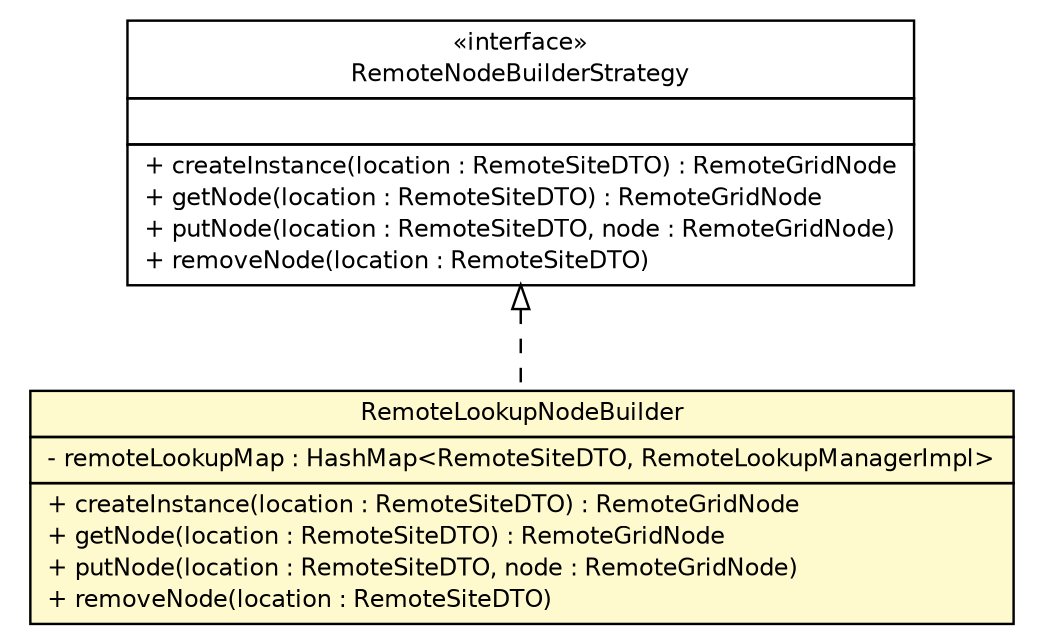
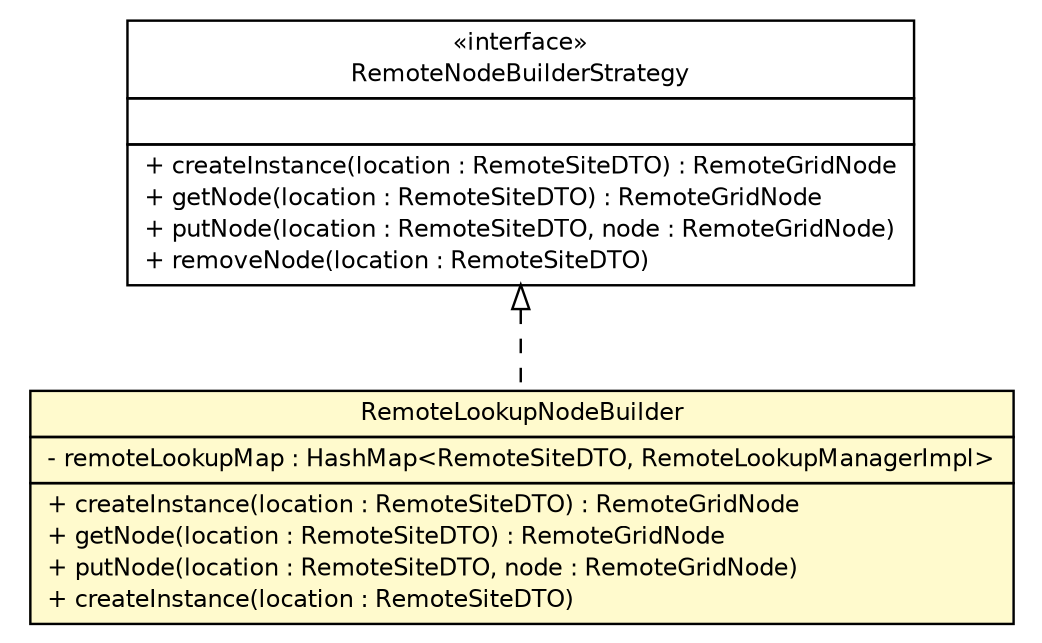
(300, 600) -> (311, 600)
